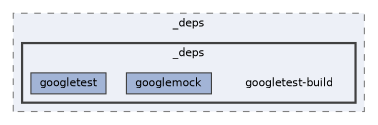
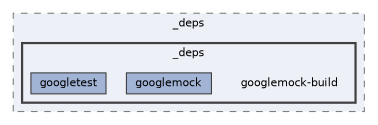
(289, 83) -> (289, 83)
